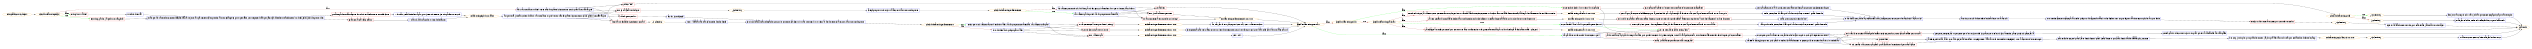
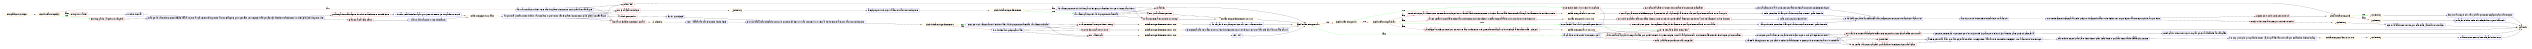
(1404, 10) -> (1404, 10)
none -> (2273, 16)
(1328, 22) -> (1328, 22)
